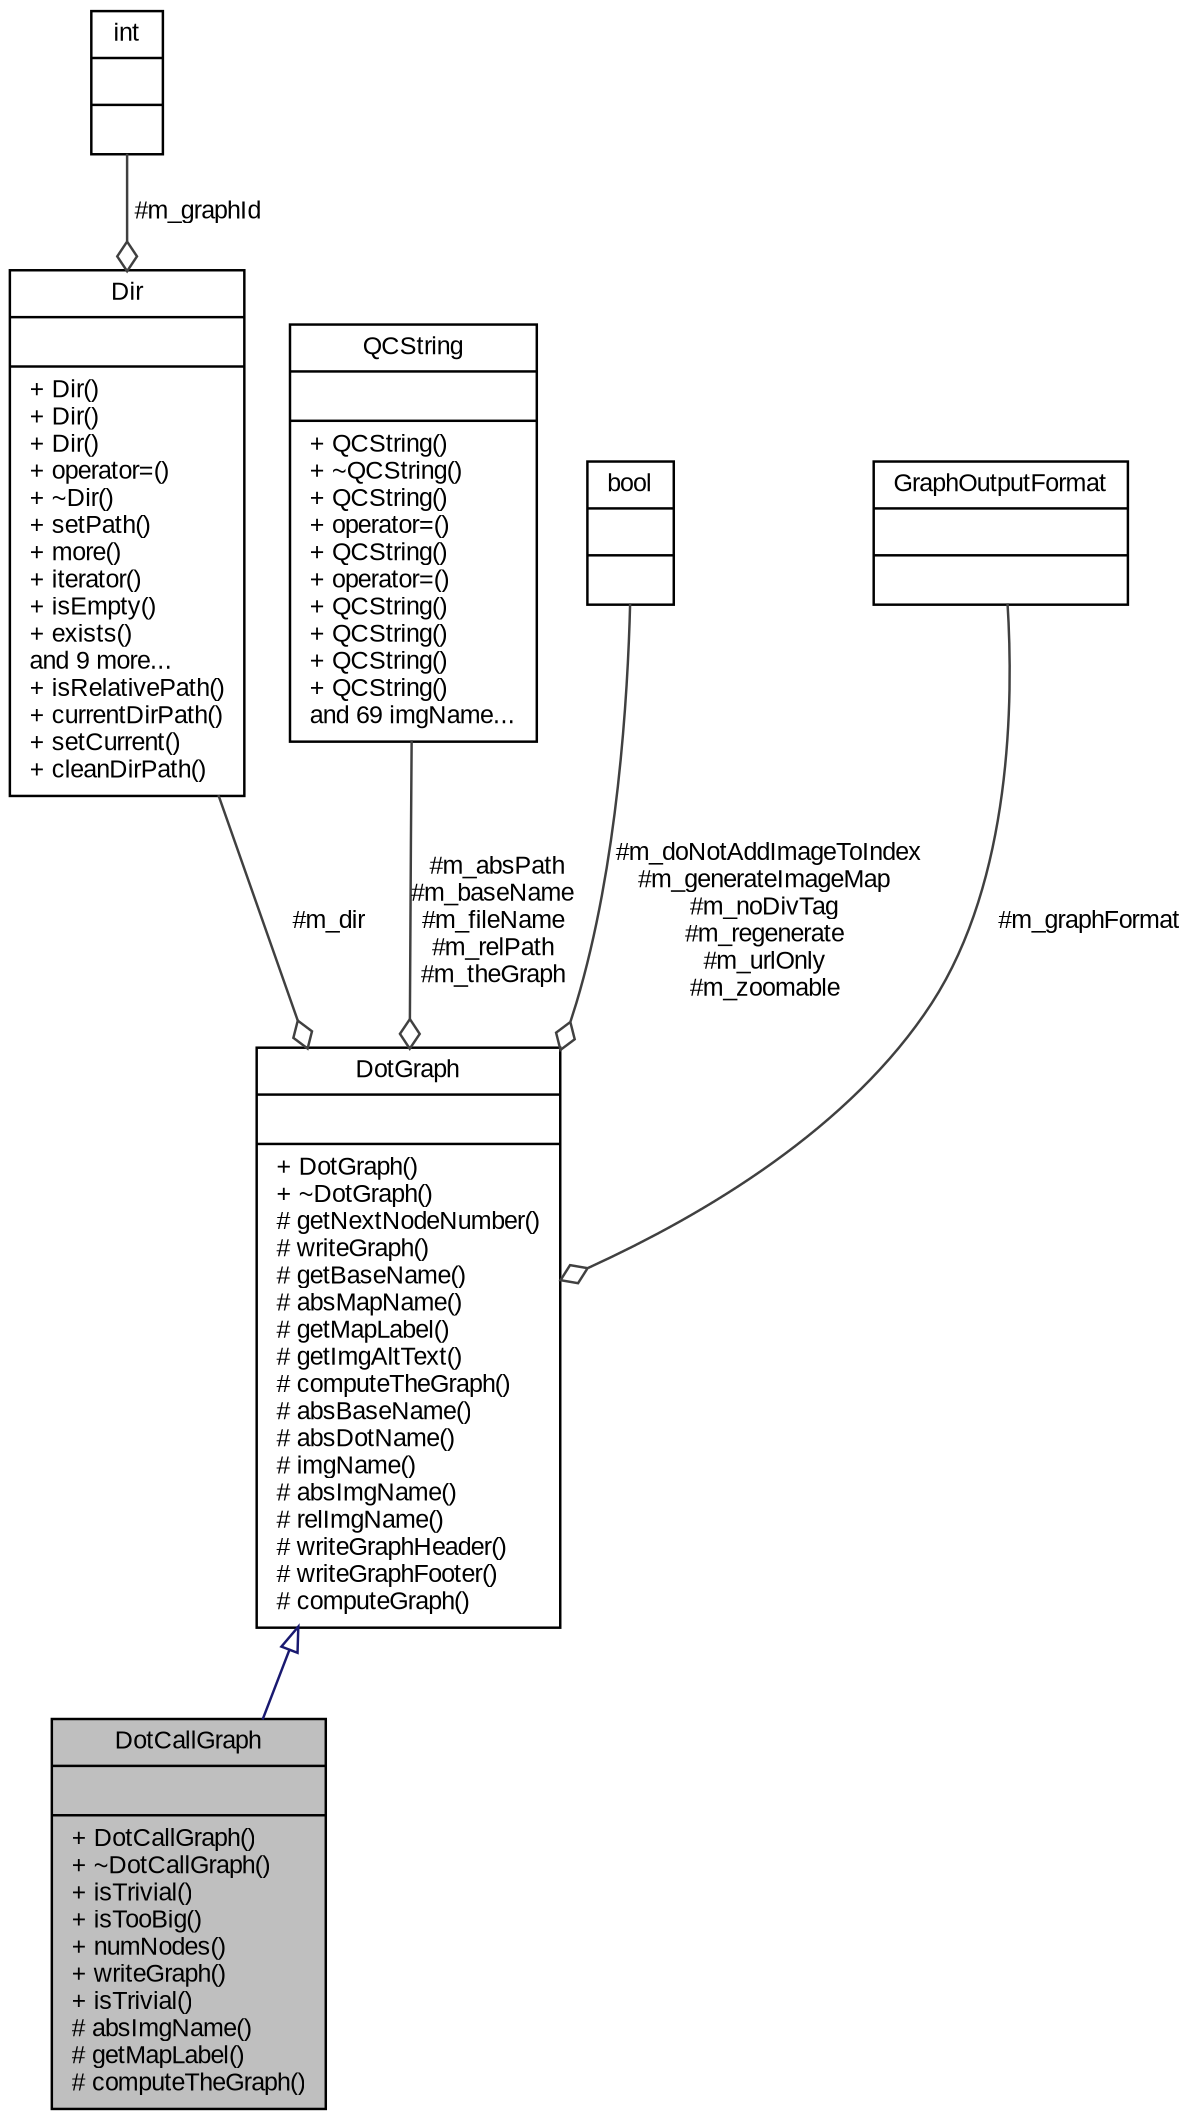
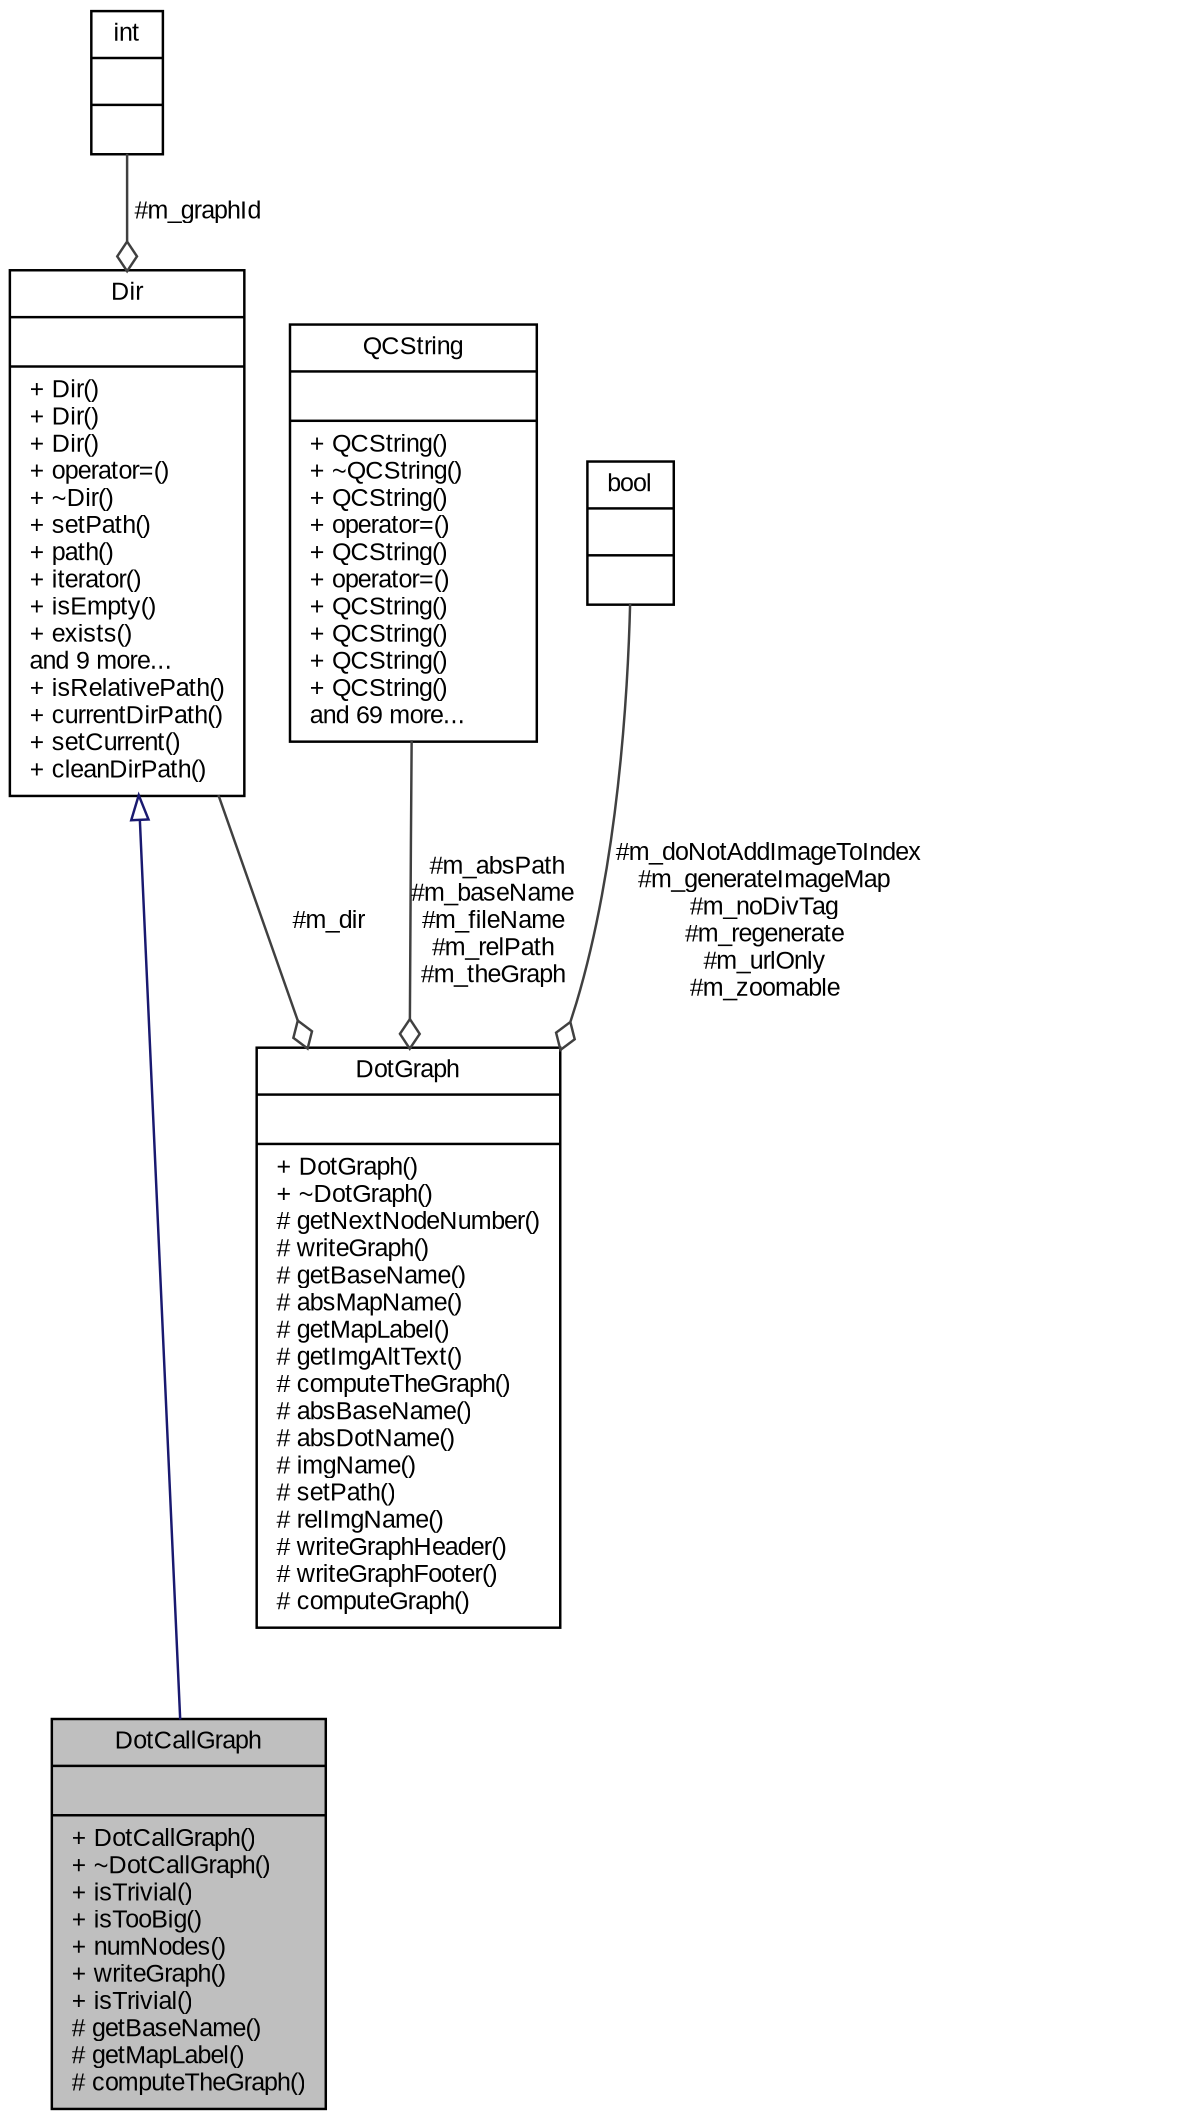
(1001, 533) -> none
(75, 553) -> (72, 553)
(413, 716) -> (389, 716)
(367, 1493) -> (337, 1493)
(276, 1685) -> (160, 1270)
(162, 2029) -> (167, 2029)
